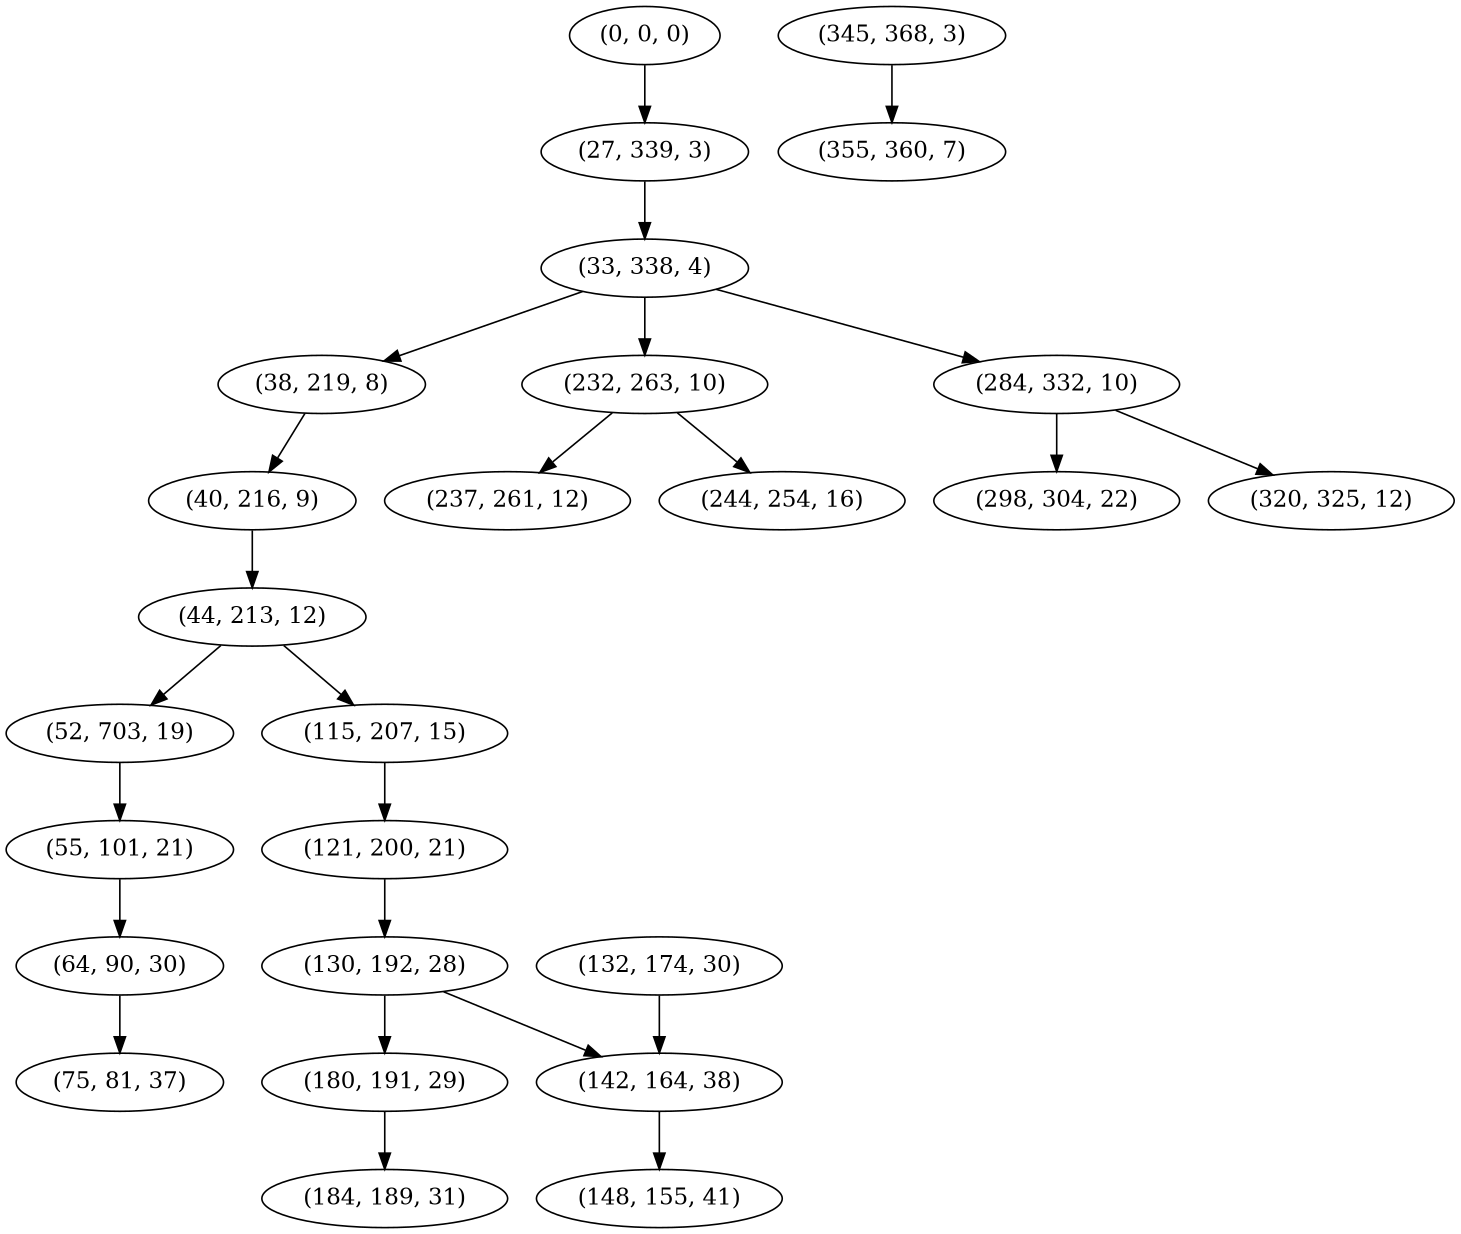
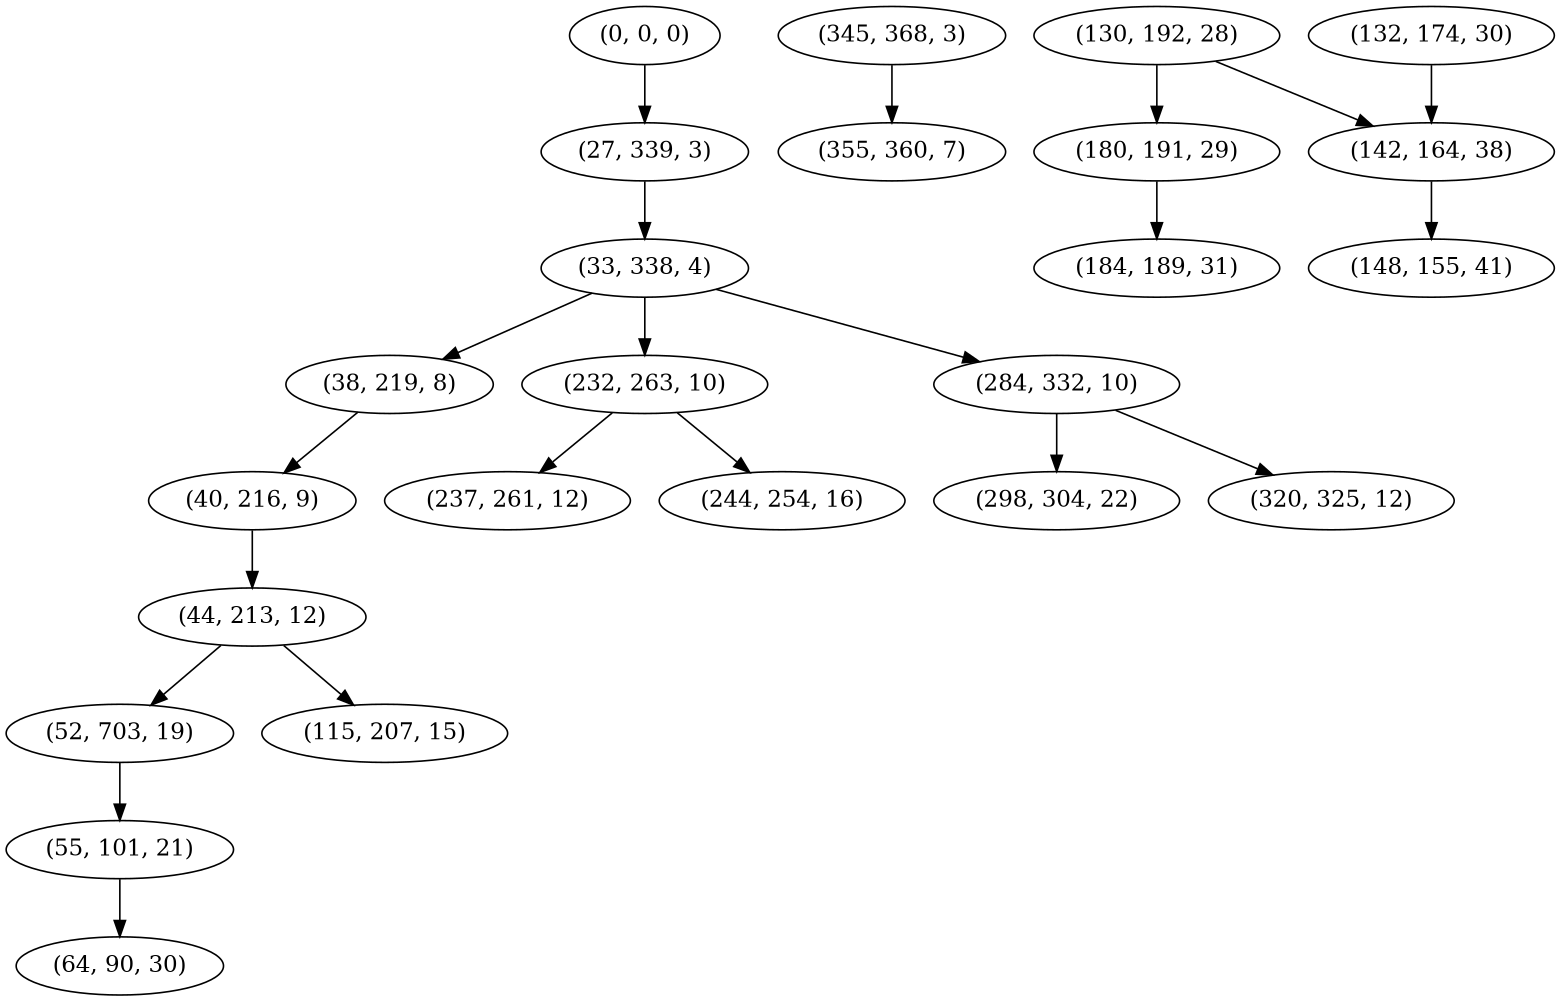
(385, 850) -> none
(120, 1082) -> none
